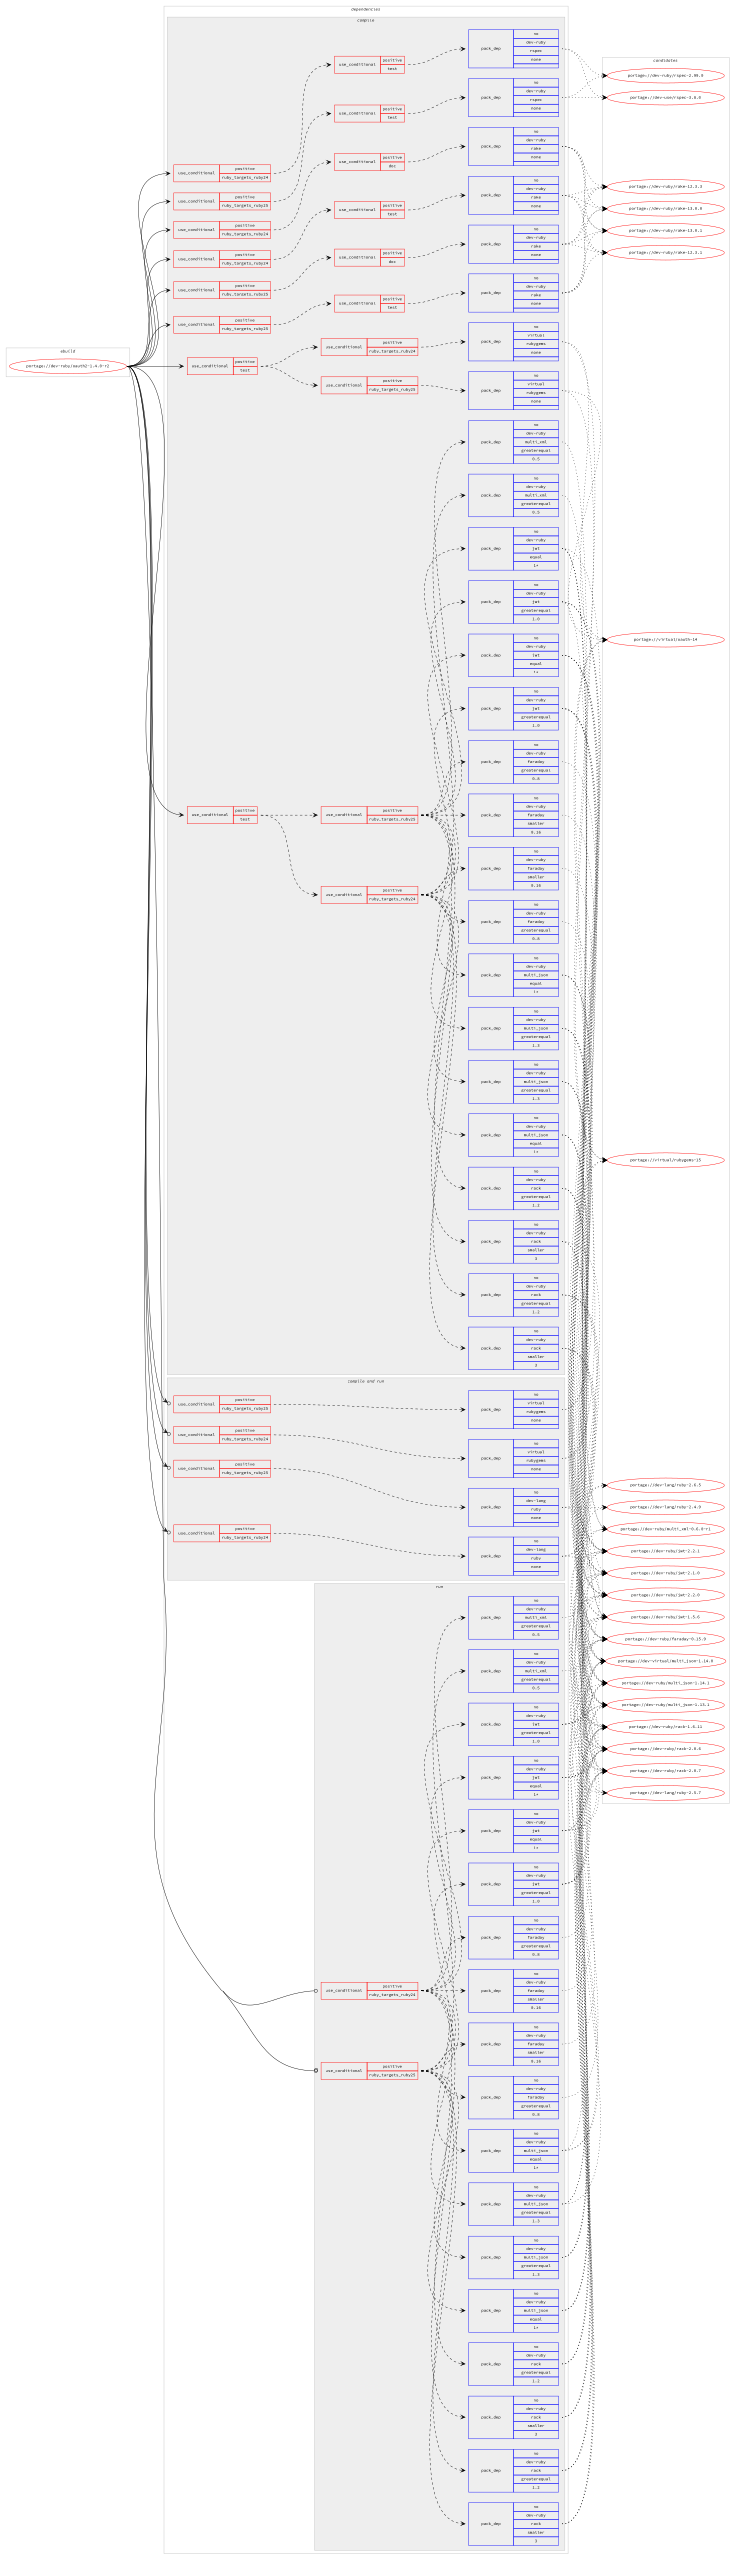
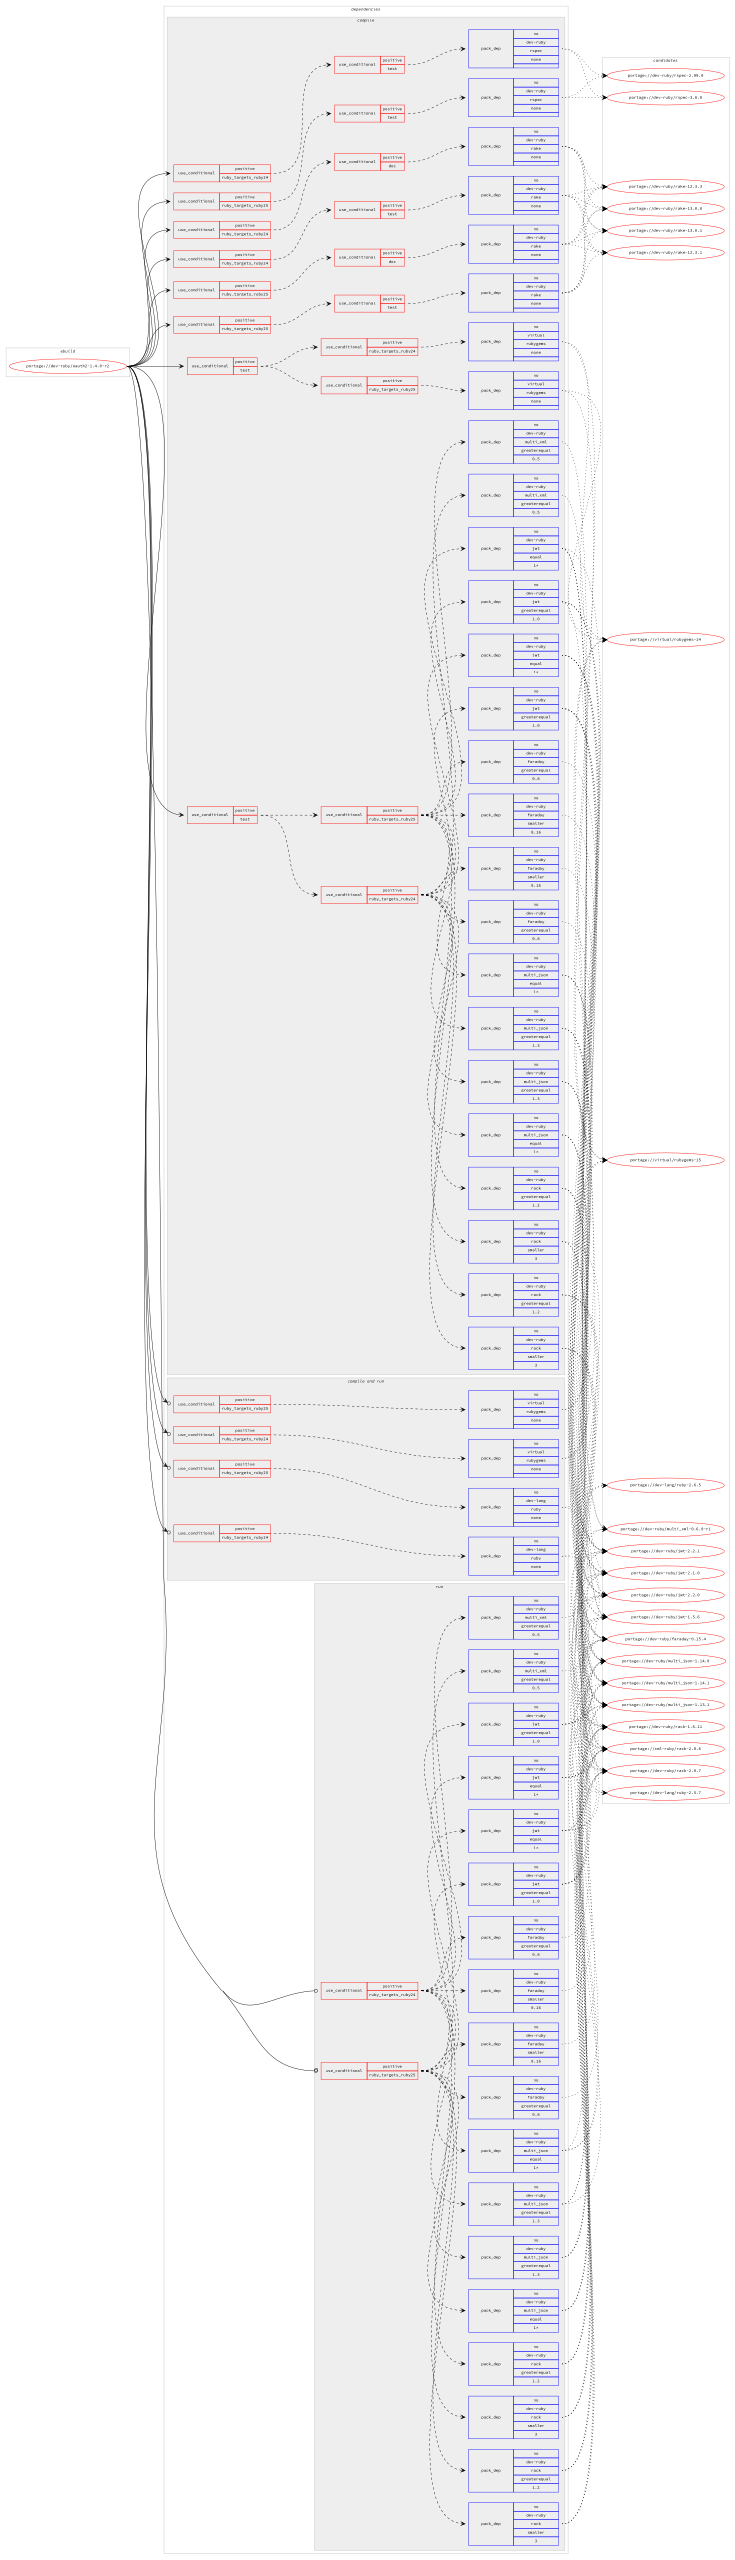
(666, 98) -> (666, 98)
(666, 640) -> (666, 640)
(666, 1507) -> none
(666, 1639) -> (666, 1639)
(666, 1661) -> (666, 1661)
(666, 1749) -> (666, 1749)
